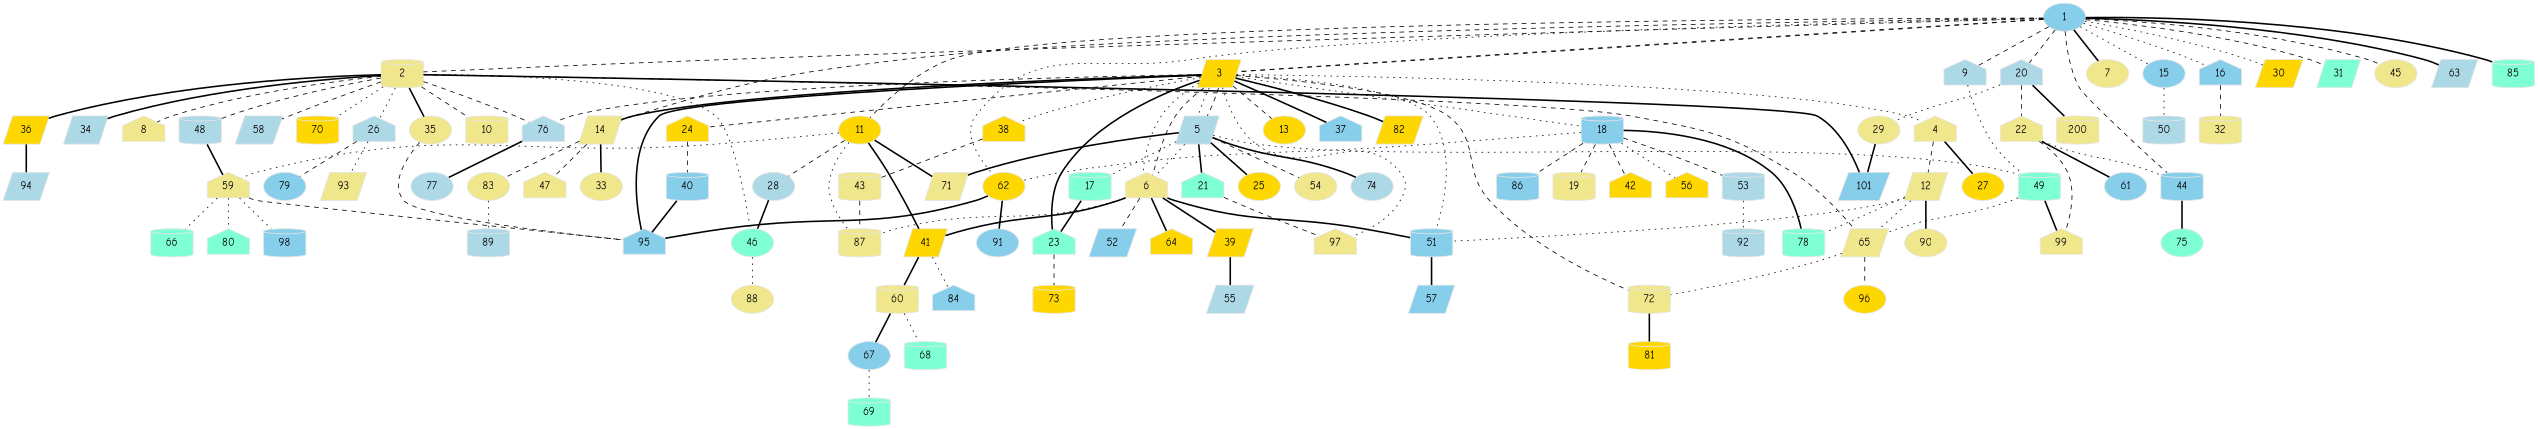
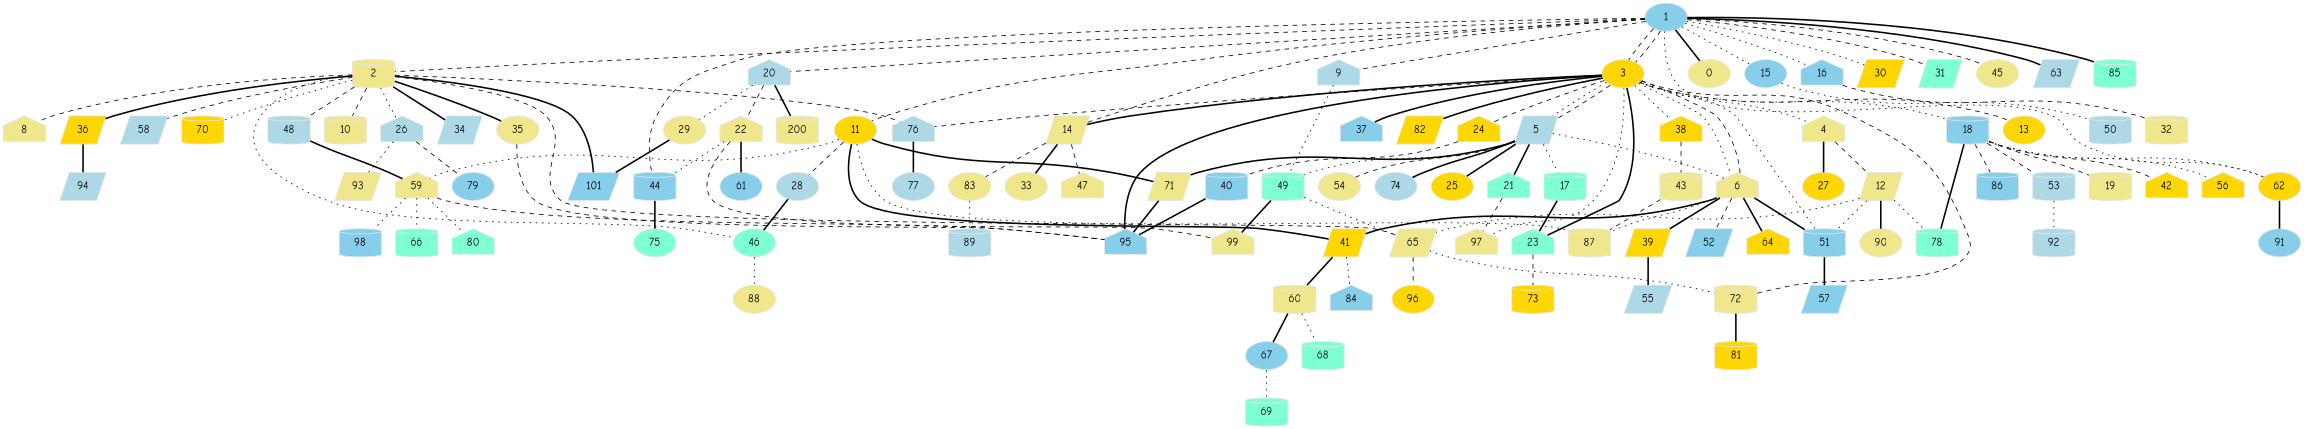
(1219, 74) -> (1623, 74)
(2108, 74) -> (1709, 74)
(827, 221) -> (1146, 217)
